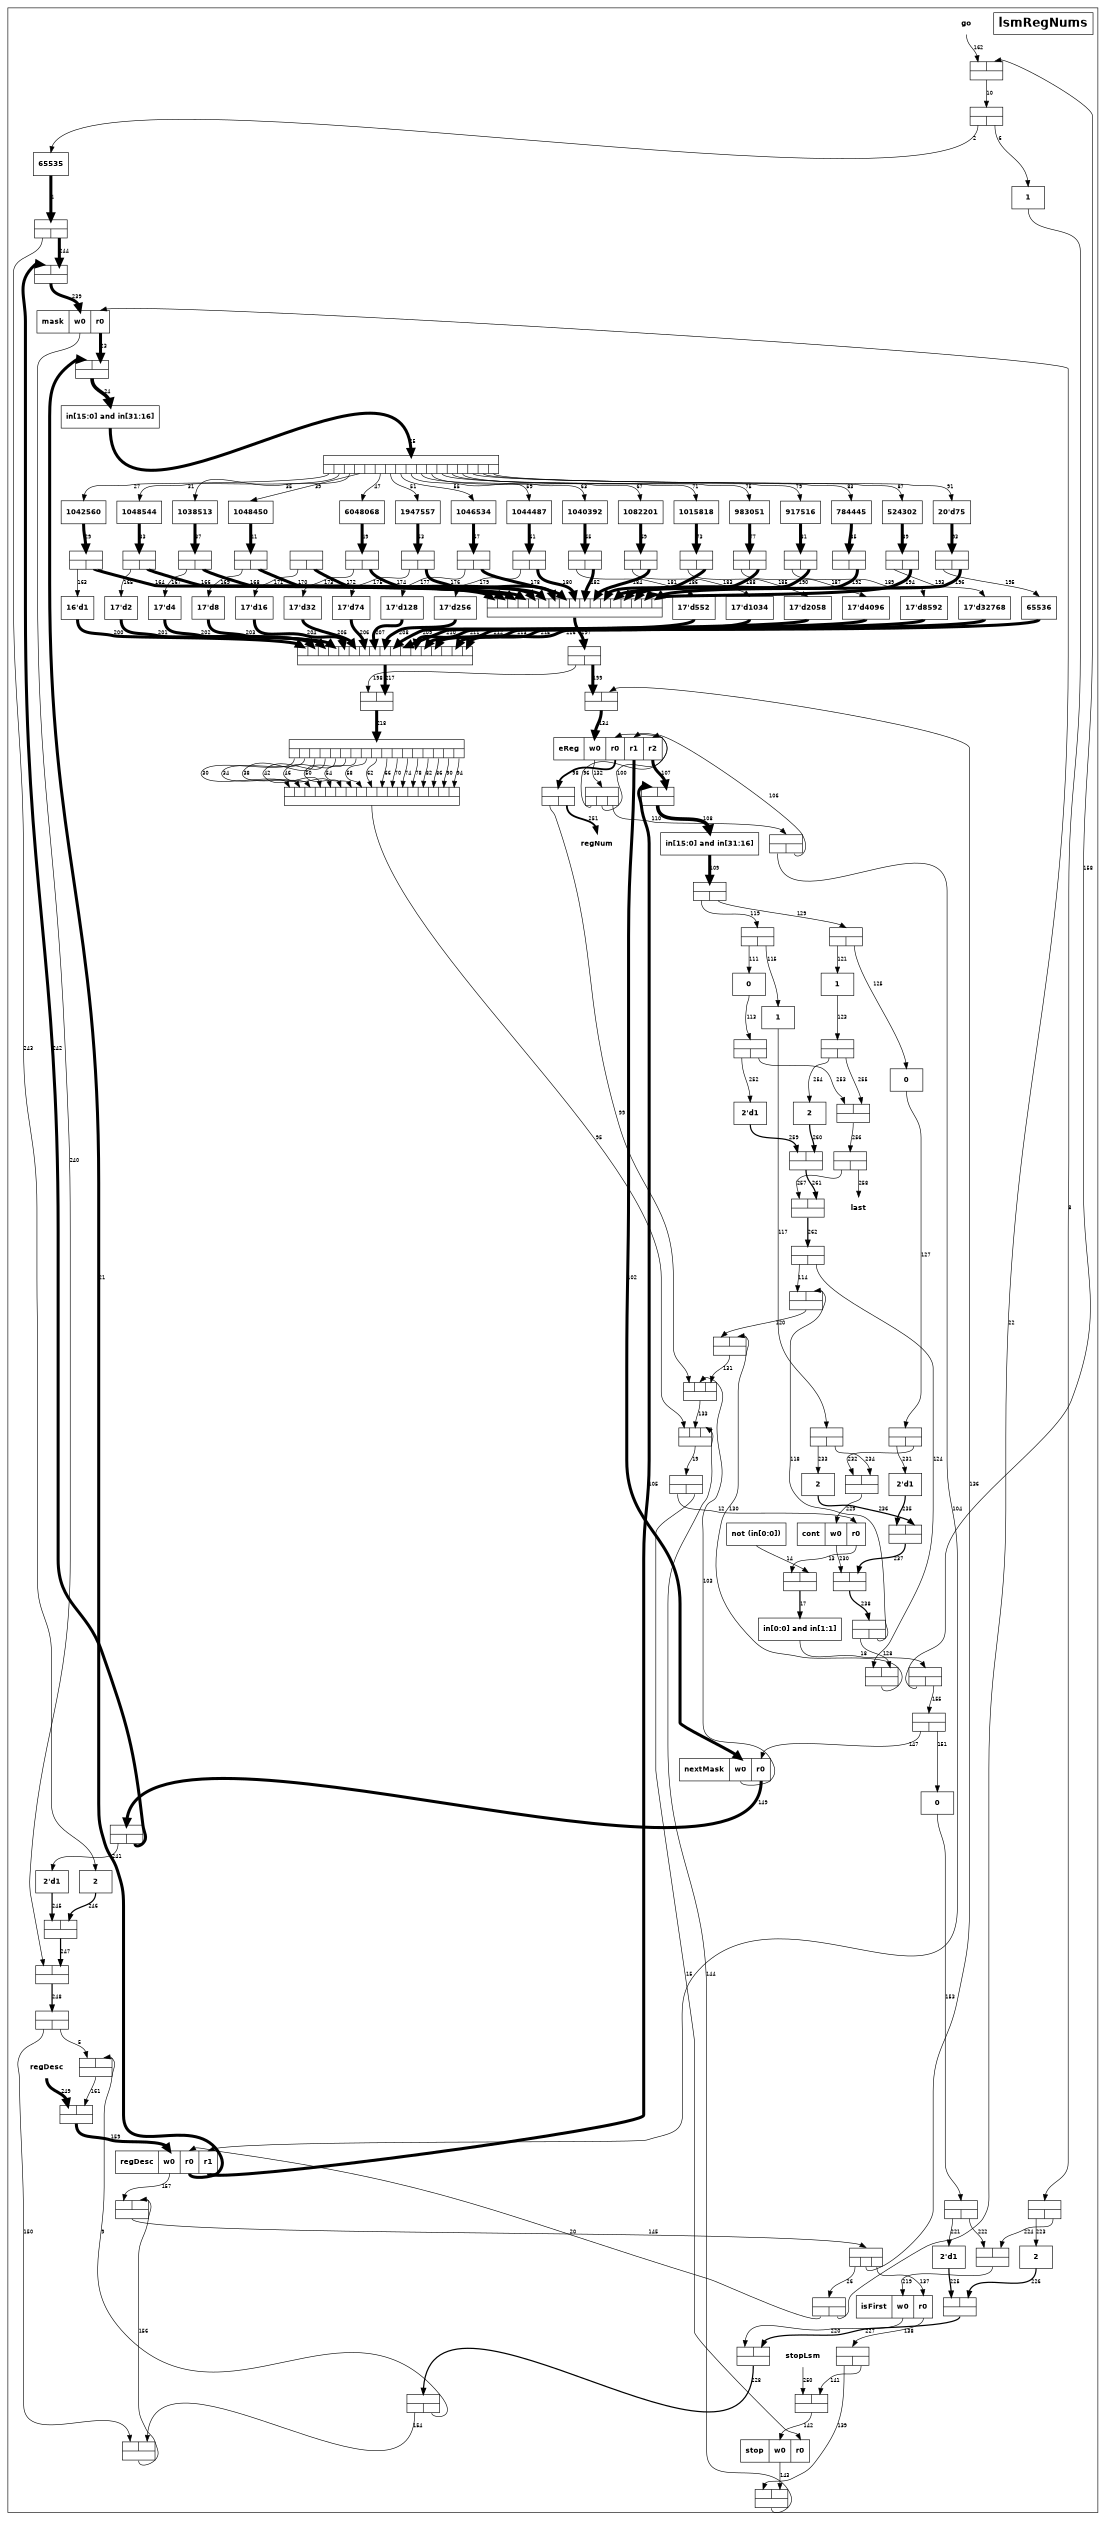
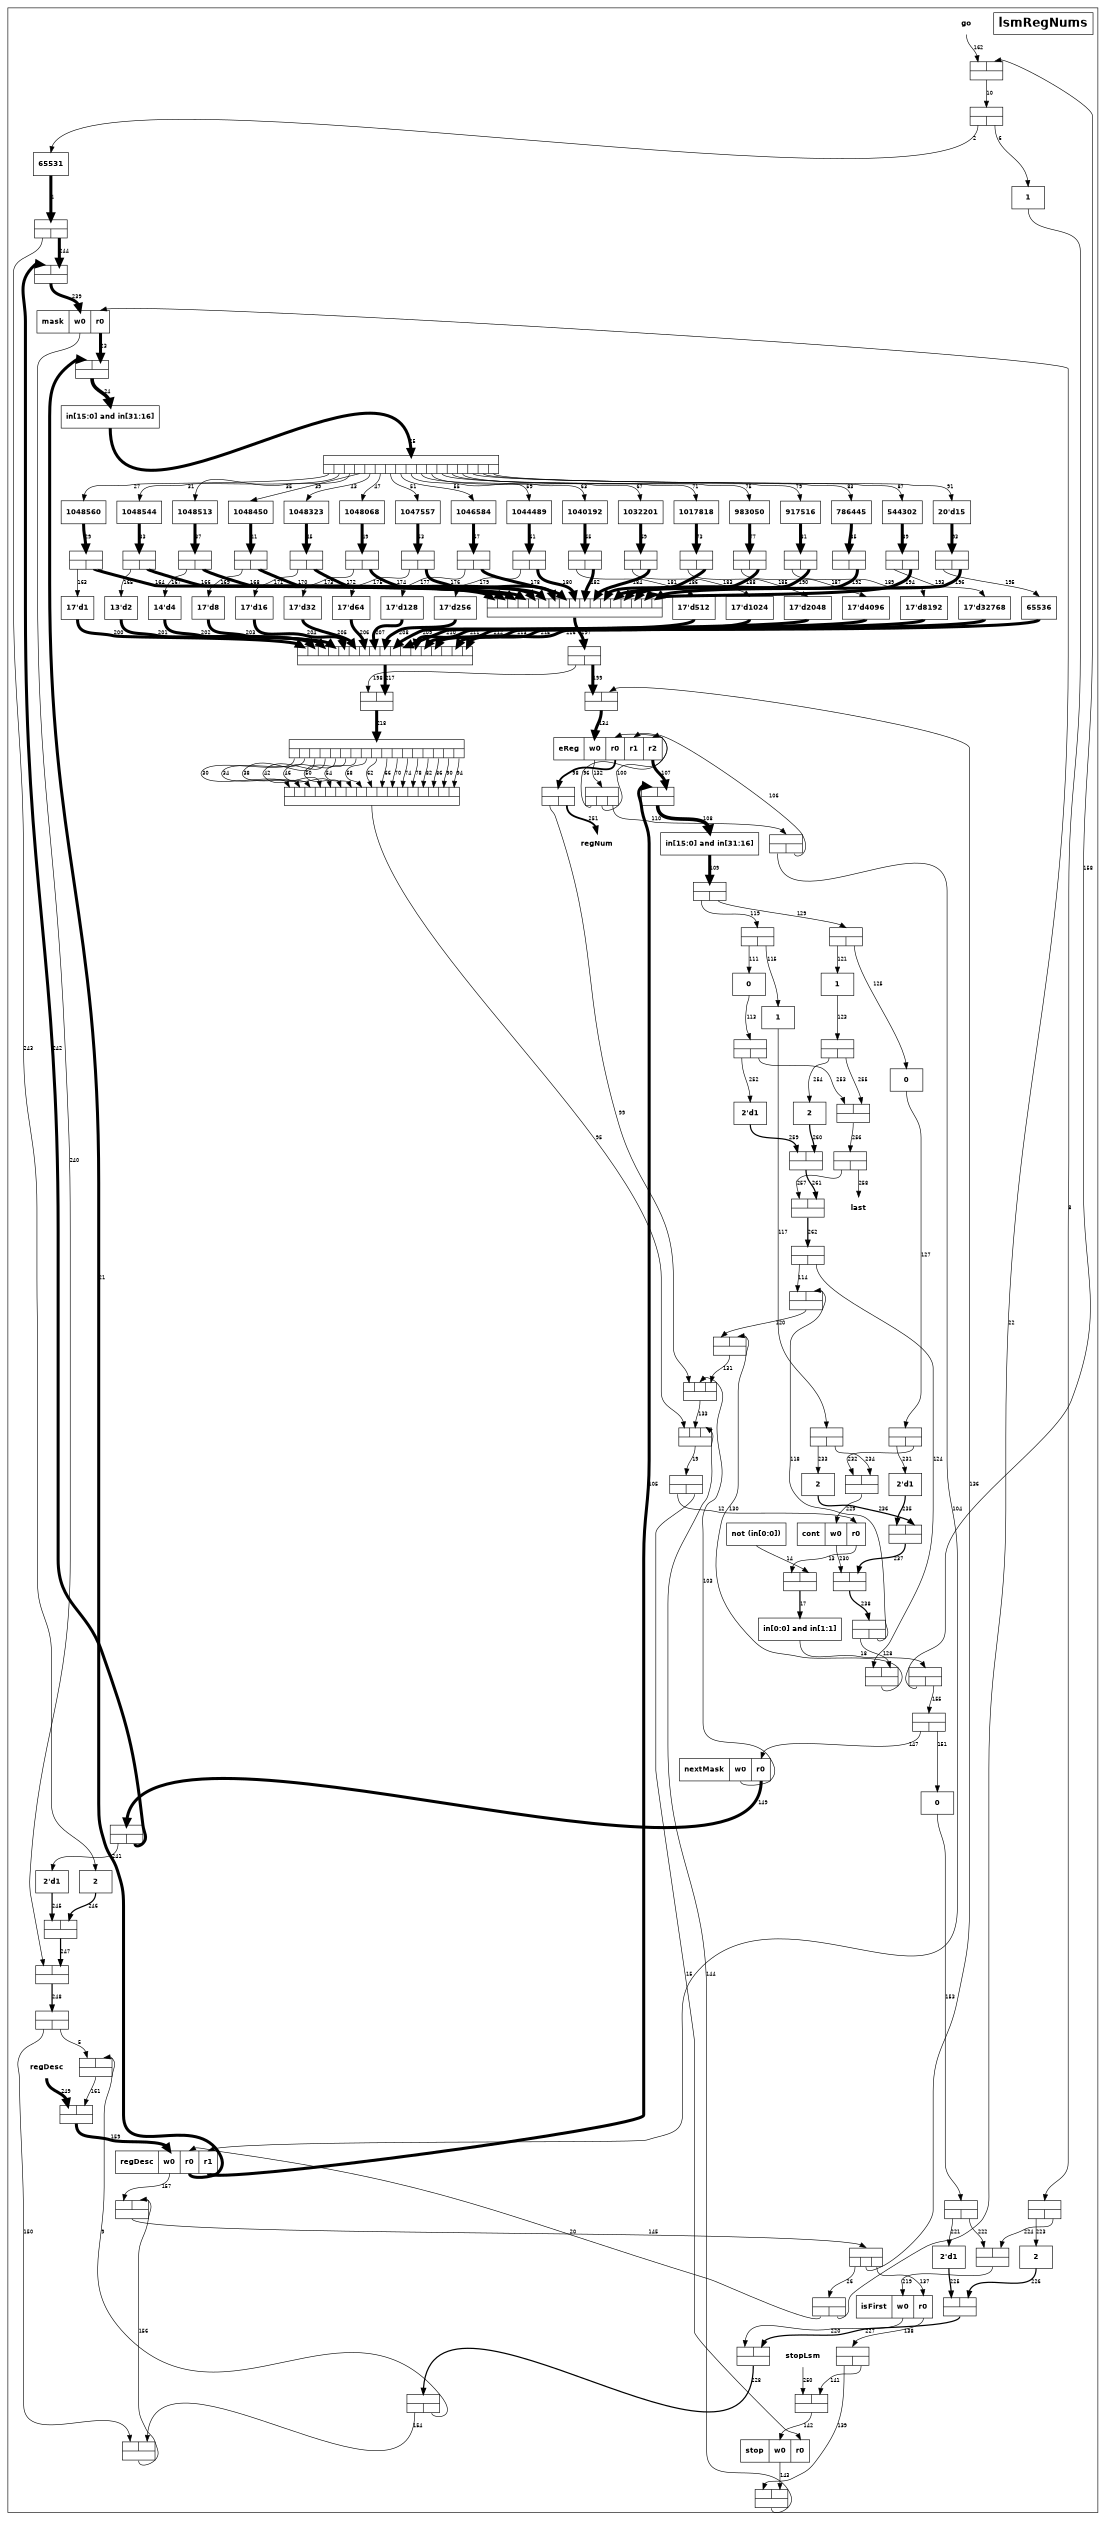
(51, 164) -> (51, 164)
(84, 512) -> (84, 512)
(195, 512) -> (195, 512)
none -> (306, 512)
(362, 512) -> (362, 512)
(418, 512) -> (418, 512)
(474, 512) -> (474, 512)
(529, 512) -> (529, 512)
(585, 512) -> (585, 512)
(641, 512) -> (641, 512)
(696, 512) -> (696, 512)
(750, 512) -> (750, 512)
(851, 512) -> (851, 512)
(902, 512) -> (902, 512)
(952, 512) -> (952, 512)
(78, 608) -> (78, 608)
(121, 608) -> (121, 608)
(165, 608) -> (165, 608)
(351, 608) -> (351, 608)
(694, 608) -> (694, 608)
(750, 608) -> (750, 608)
(808, 608) -> (808, 608)
(924, 608) -> (924, 608)
(628, 1280) -> none
